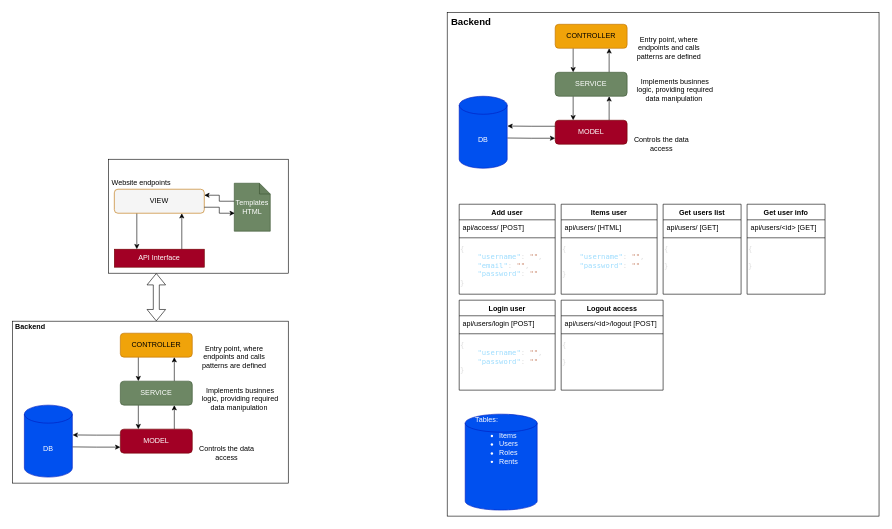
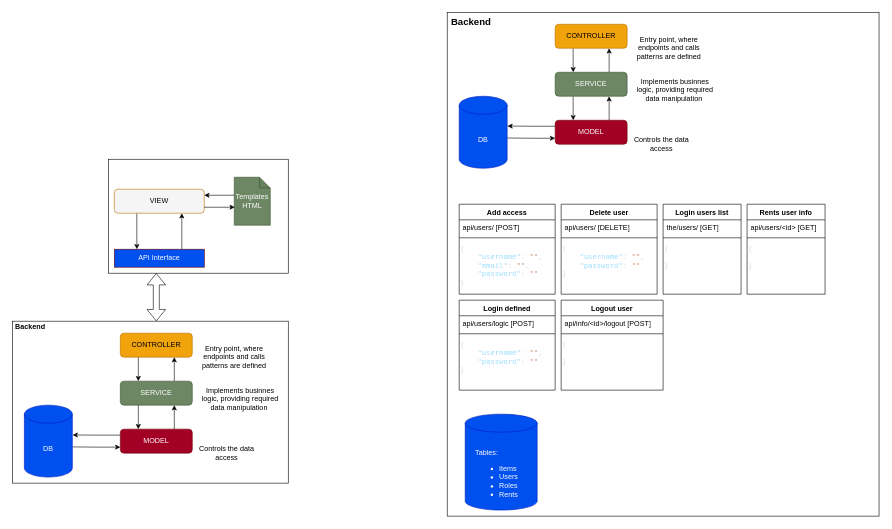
(141, 183) -> none
(252, 207) -> (252, 201)
(507, 213) -> (507, 213)
(609, 213) -> (609, 213)
(702, 213) -> (702, 213)
(786, 213) -> (786, 213)
(497, 228) -> (495, 228)
(597, 228) -> (601, 228)
(697, 228) -> (698, 228)
(159, 258) -> (159, 258)
(507, 309) -> (507, 309)
(612, 309) -> (612, 309)
(504, 324) -> (504, 324)
(613, 329) -> (613, 329)
(501, 444) -> (501, 477)
